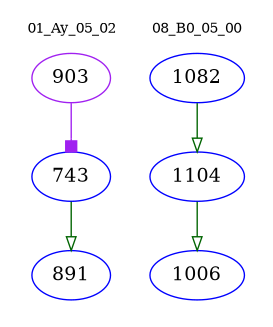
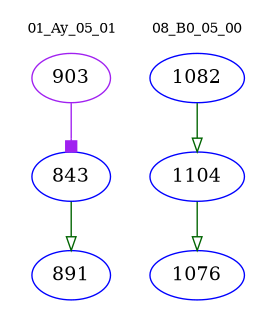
(72, 29) -> (72, 29)
(71, 177) -> (71, 177)
(197, 275) -> (197, 275)
